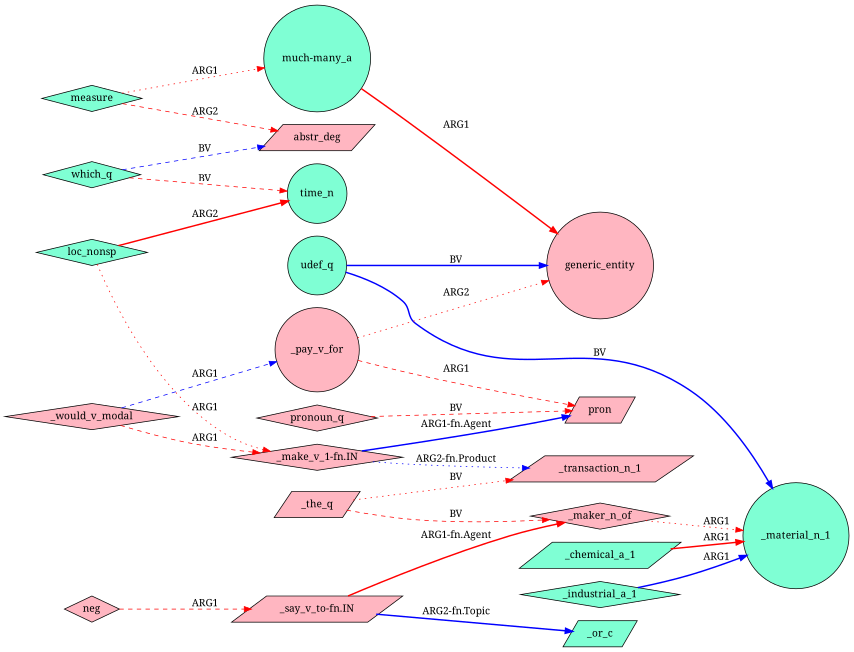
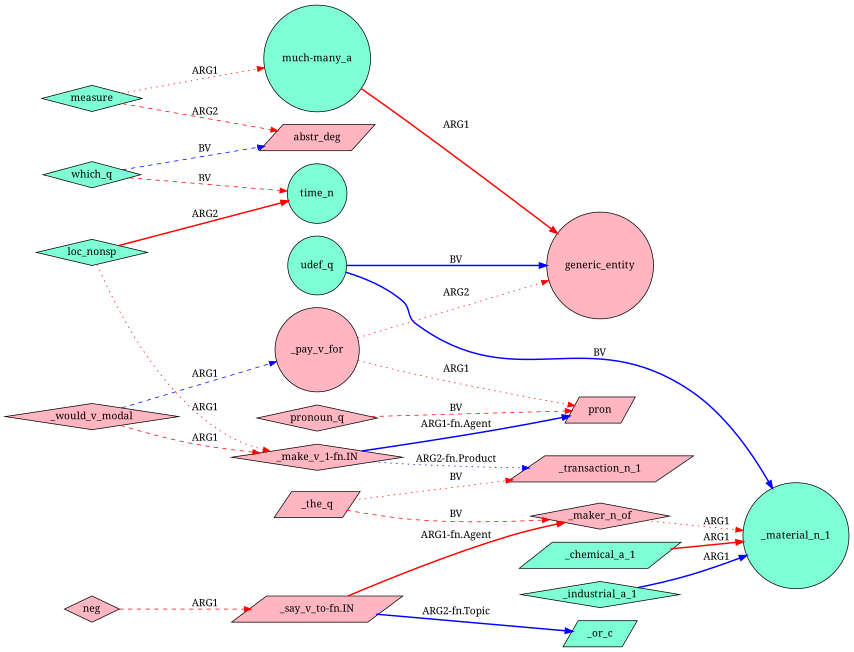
(463, 384) -> (463, 384)
